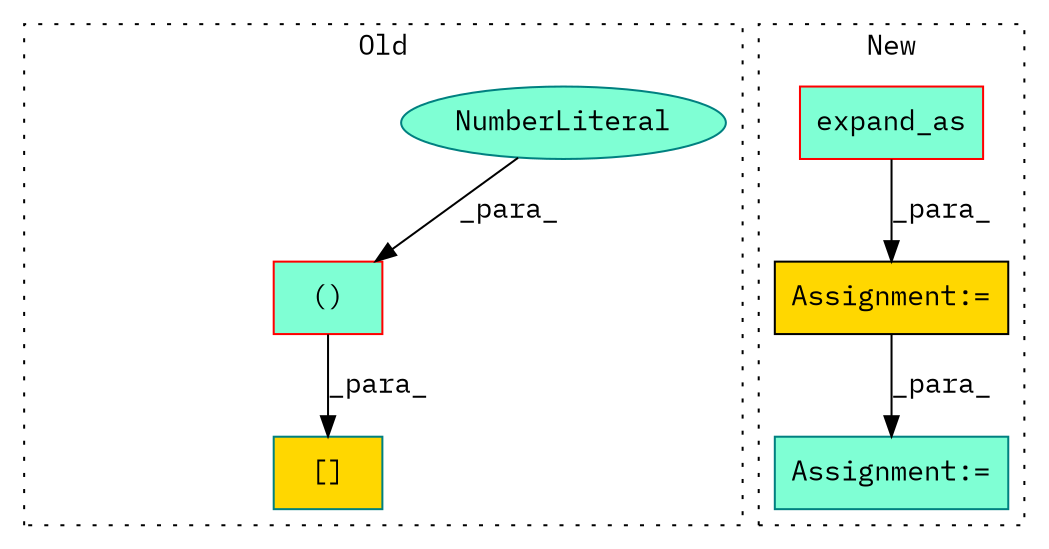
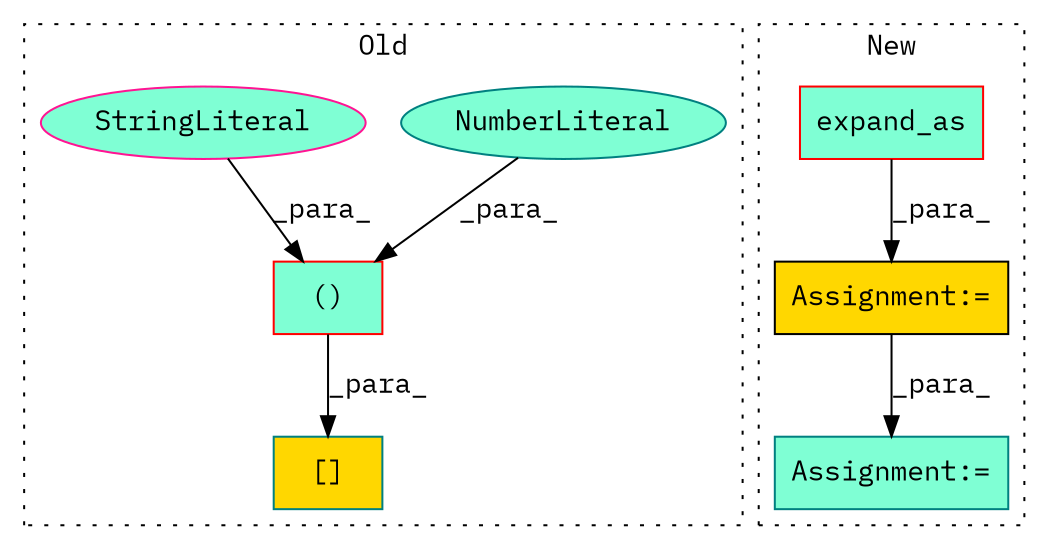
none -> (203, 123)
